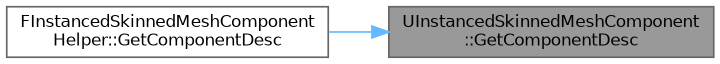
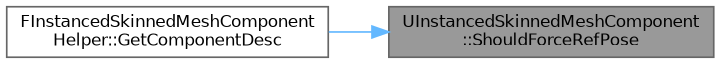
(551, 32) -> (551, 32)
